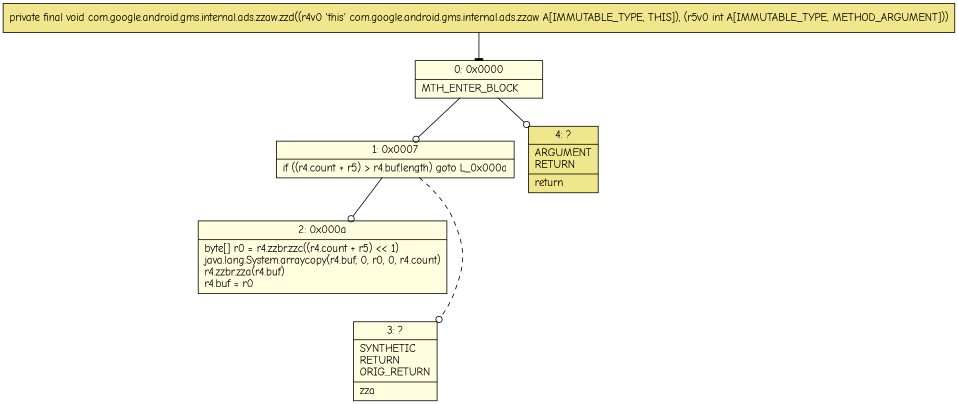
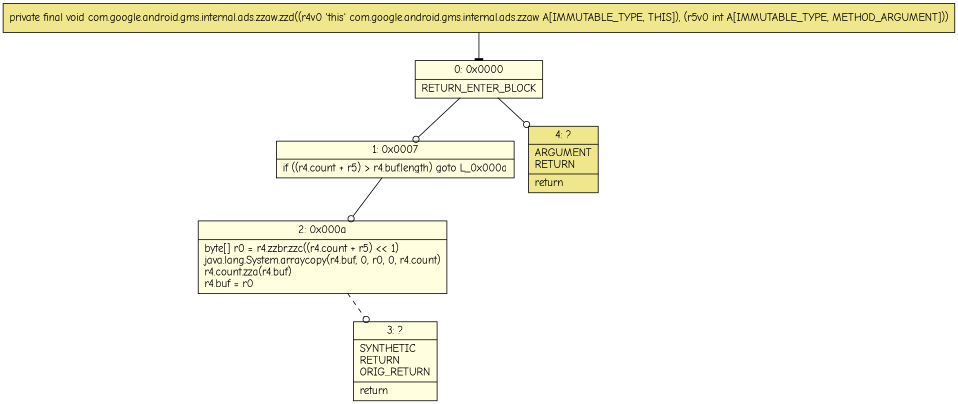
(470, 88) -> (479, 88)
(461, 243) -> (356, 305)
(245, 272) -> (248, 272)
(368, 391) -> (374, 391)
